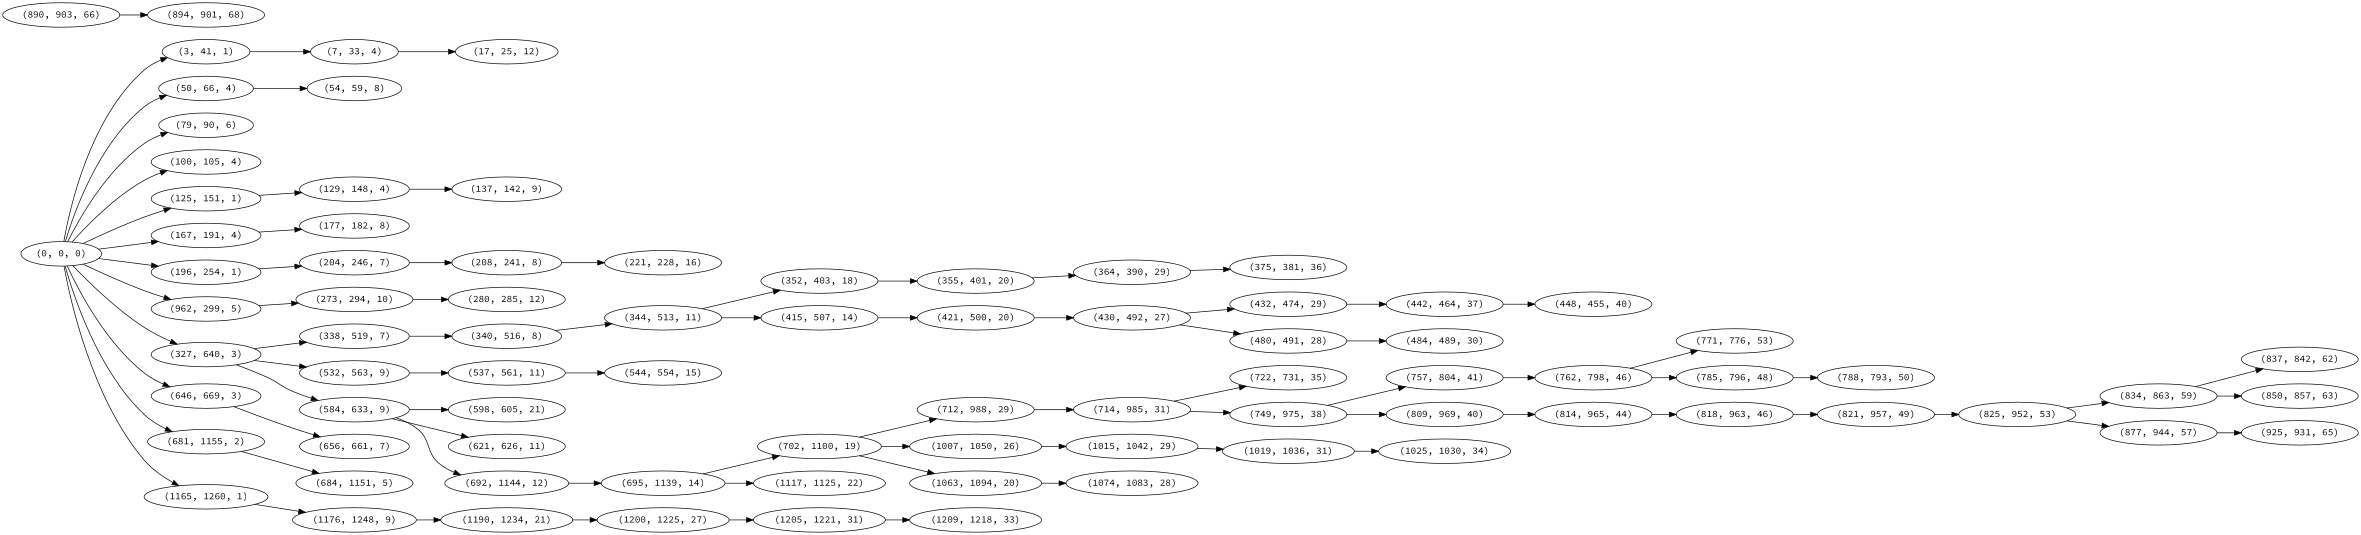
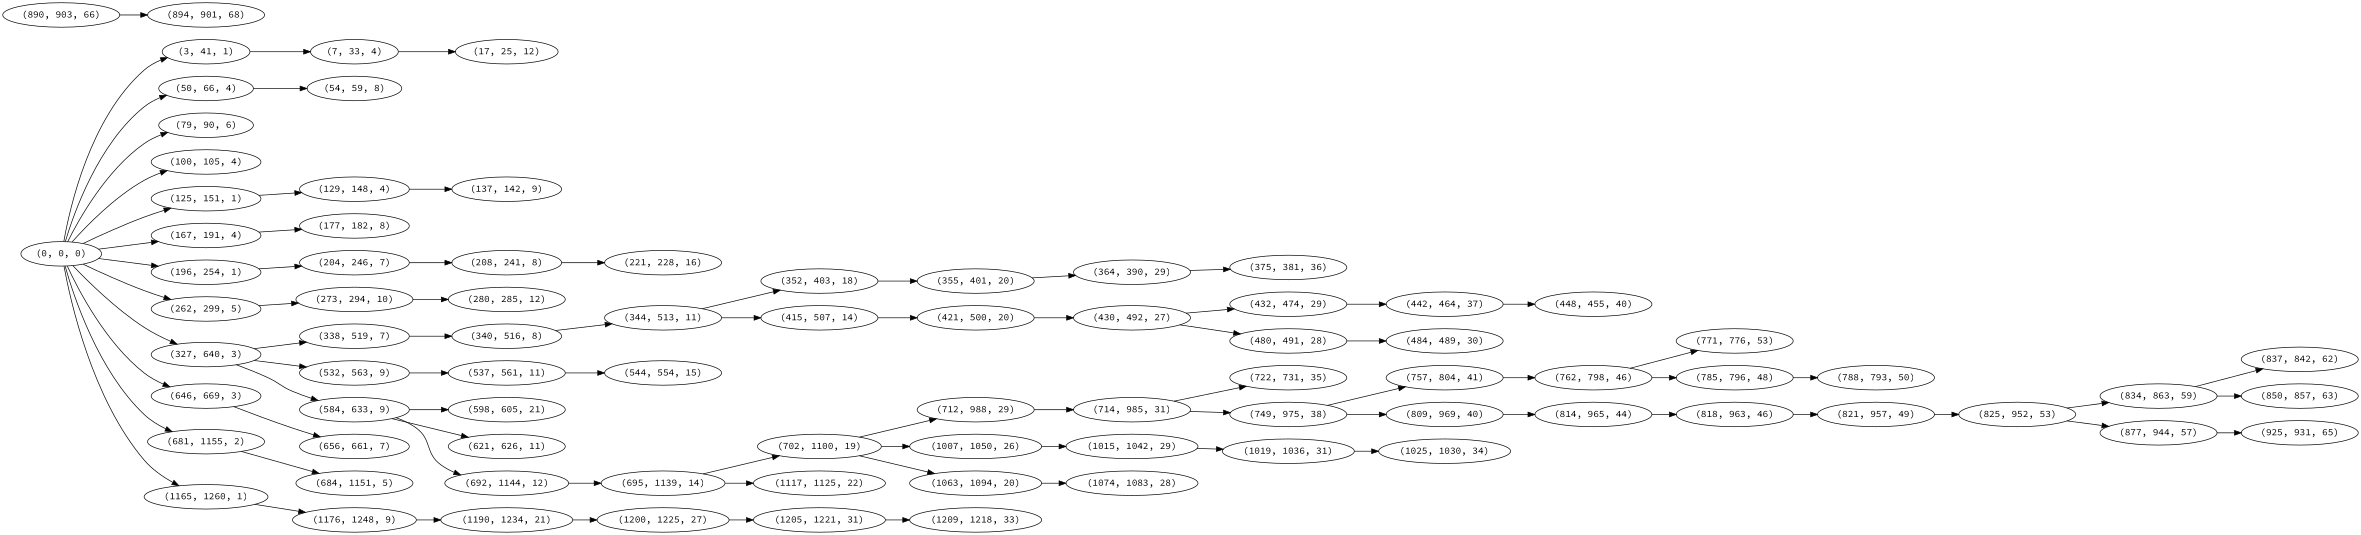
(206, 309) -> (206, 309)
